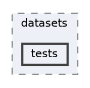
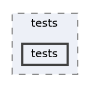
(45, 24) -> (45, 24)
